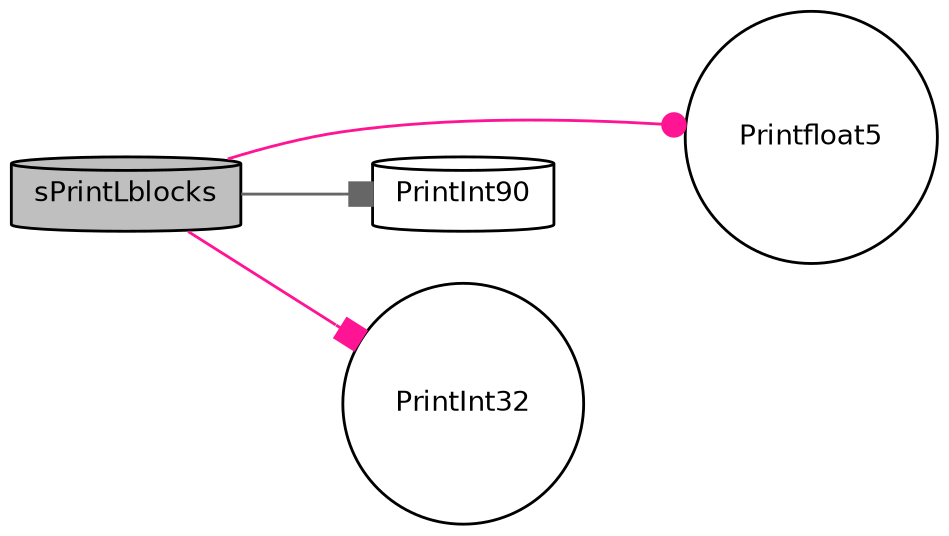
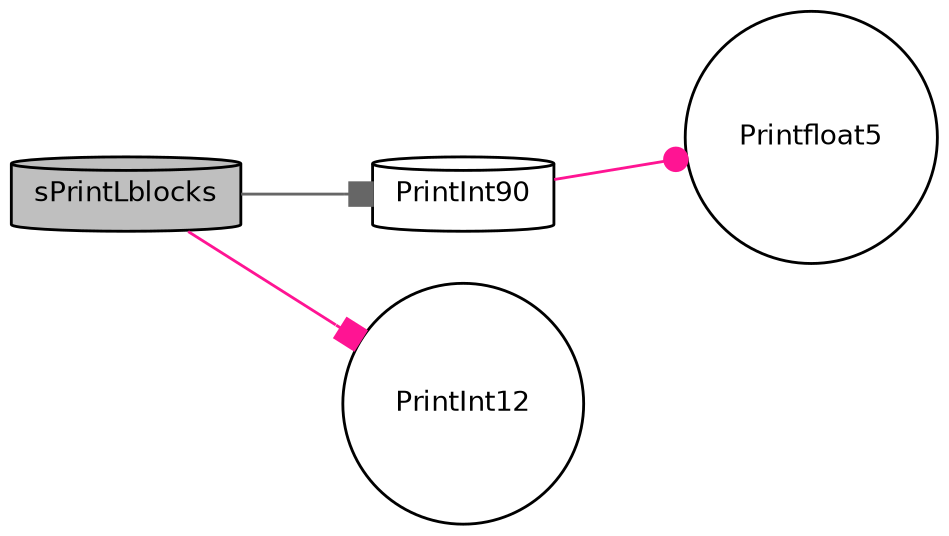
(443, 122) -> (609, 170)
(463, 404) -> (463, 404)
